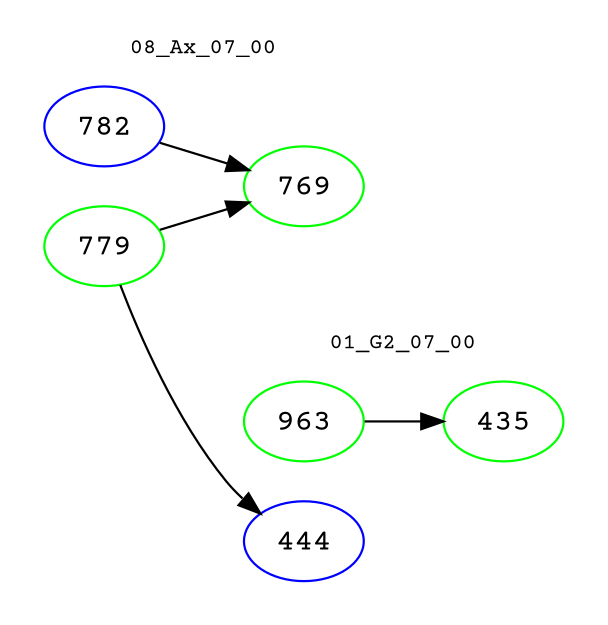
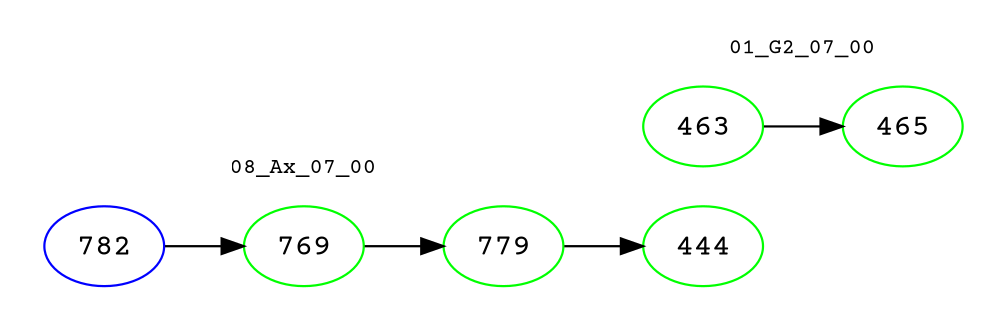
(194, 219) -> (393, 246)
(304, 421) -> (703, 126)
(503, 421) -> (903, 126)
(304, 541) -> (703, 246)
